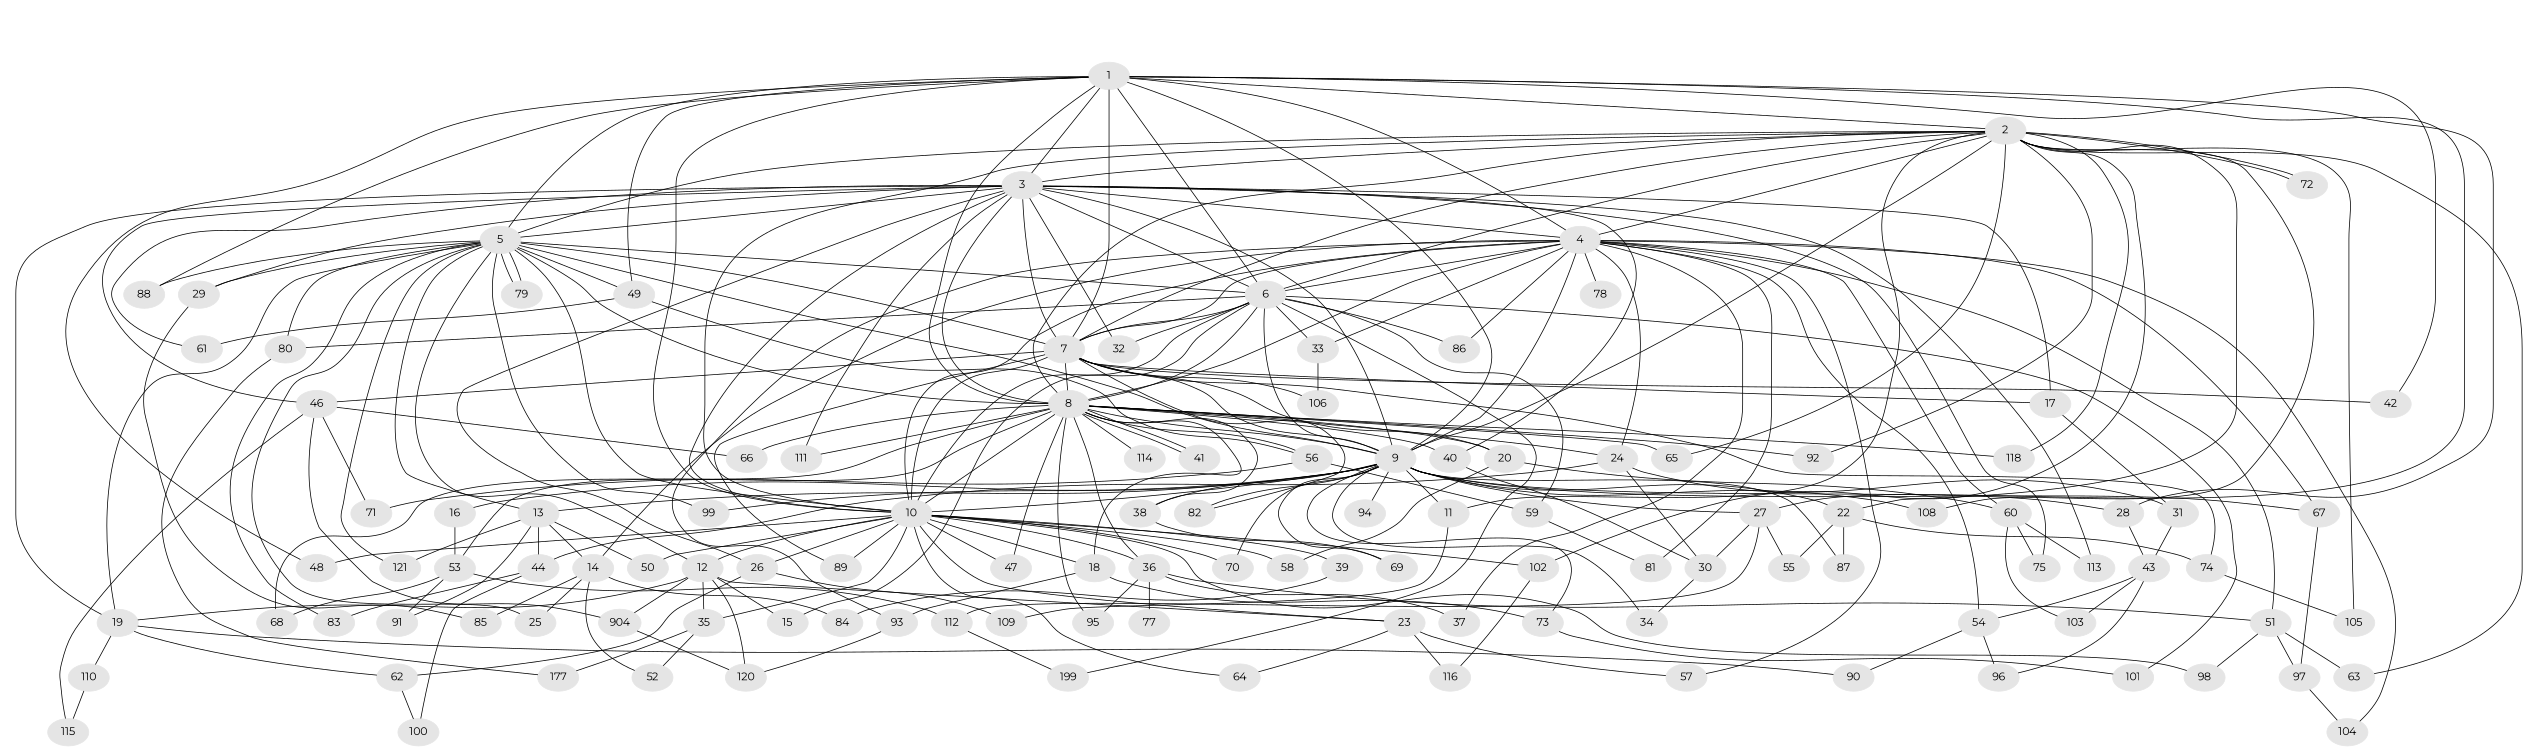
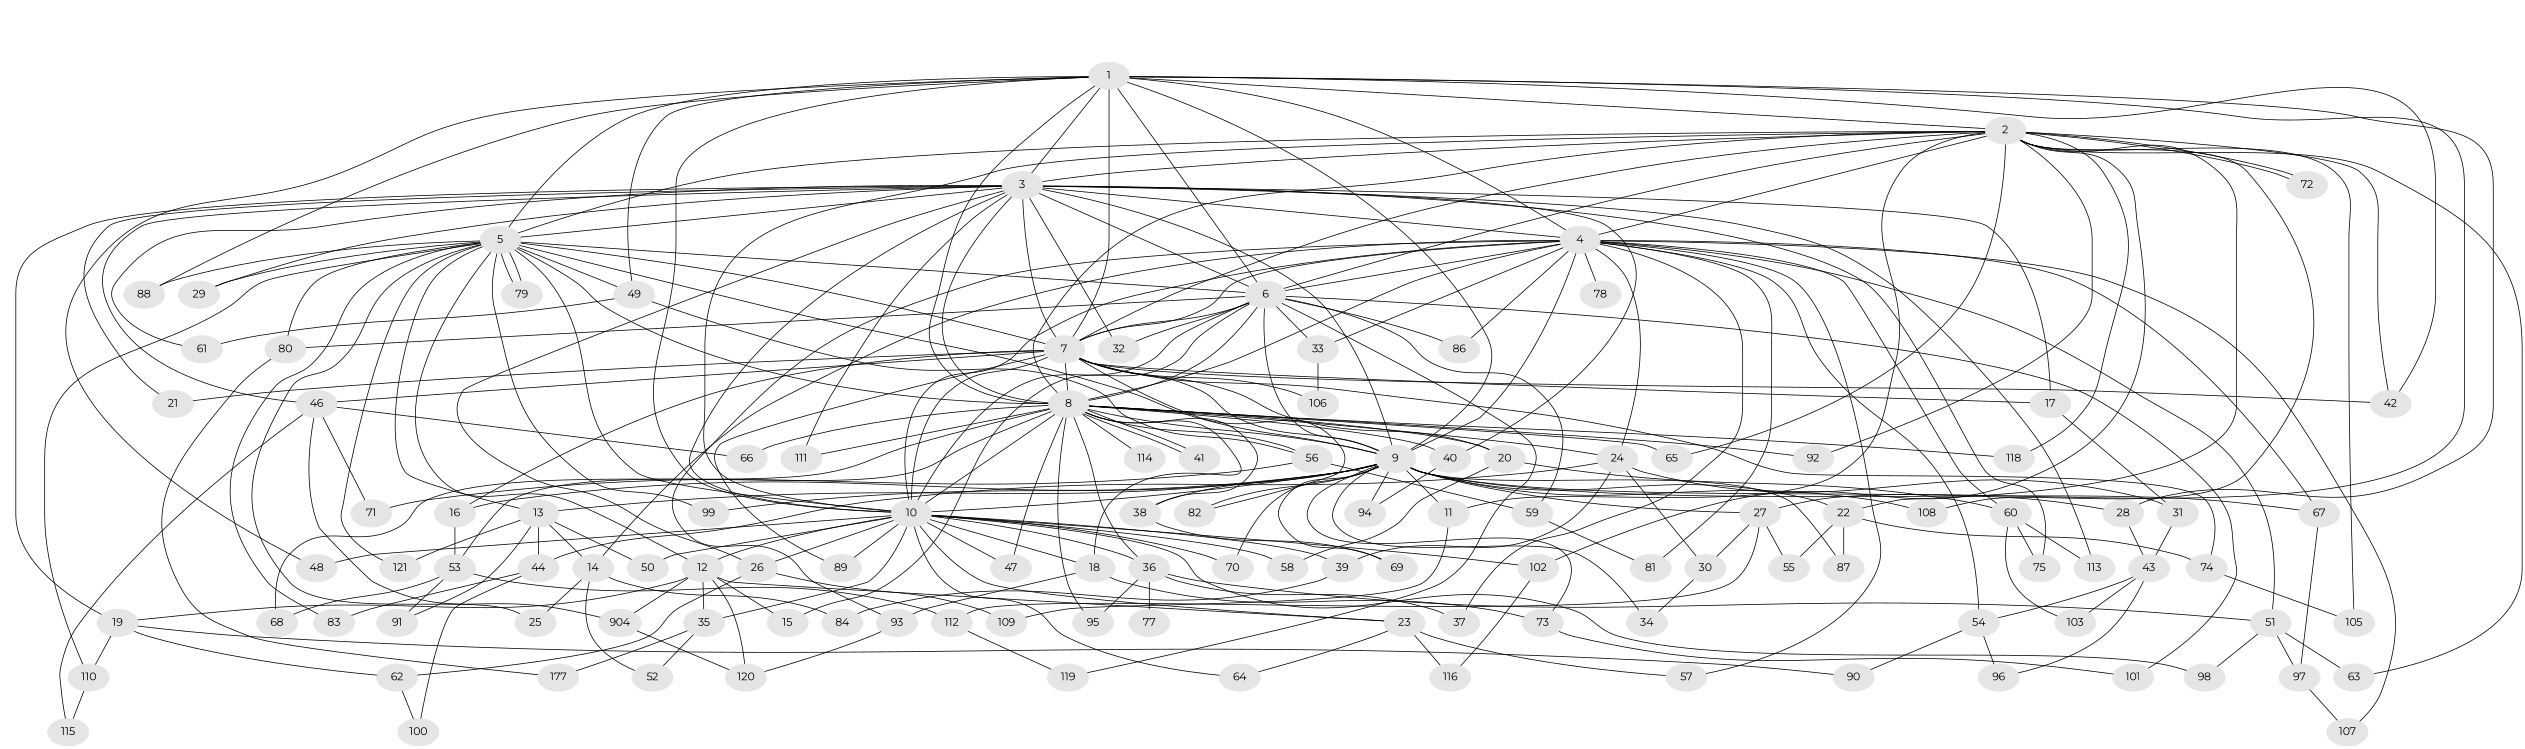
(1711, 314) -> (2347, 166)
(220, 368) -> (136, 350)
none -> (745, 385)
none -> (173, 404)
(1580, 508) -> (1405, 488)
none -> (1545, 534)
(481, 623) -> none
(1068, 678) -> (1068, 678)
(2347, 732) -> (2347, 732)
